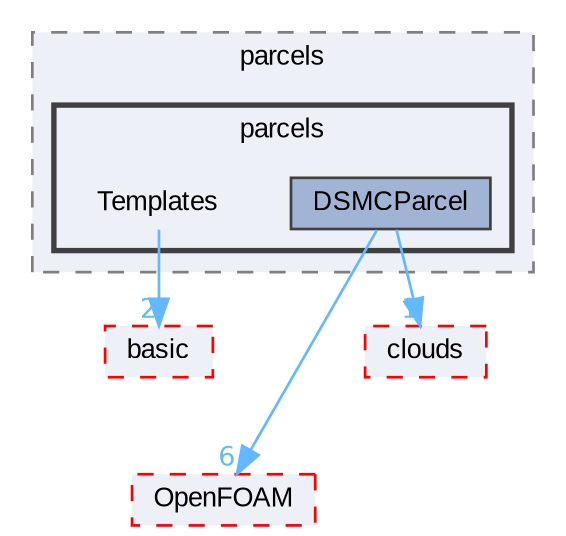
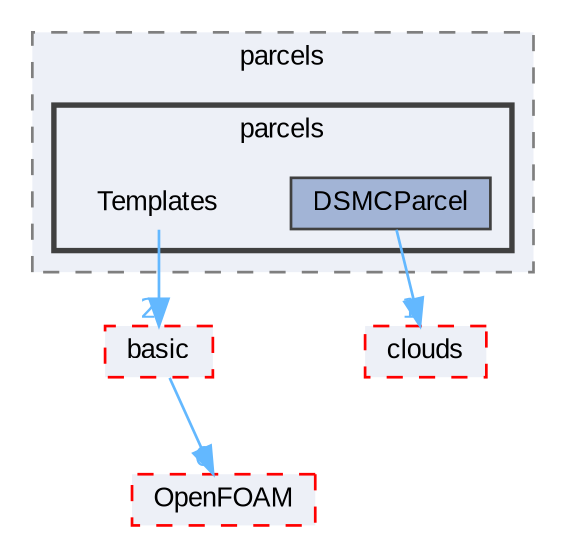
(314, 340) -> (186, 414)
